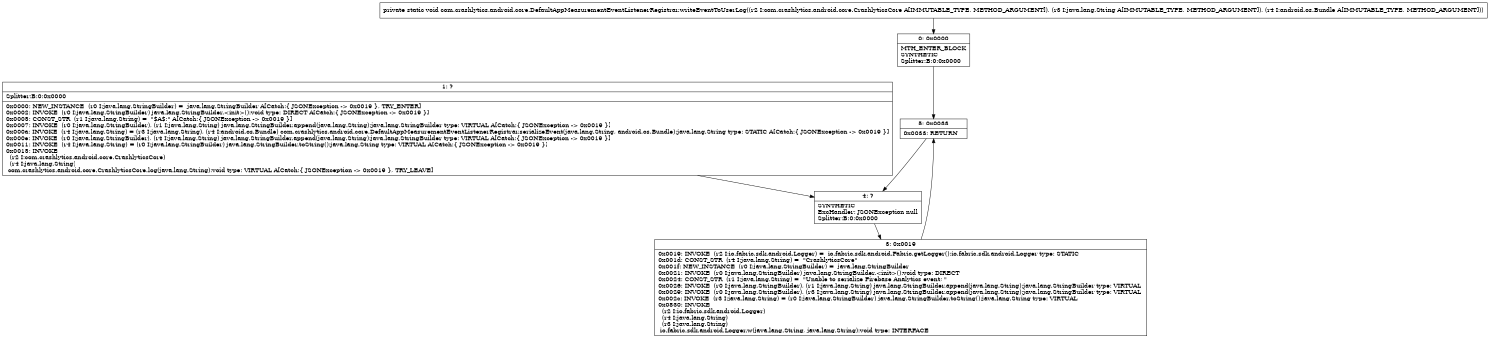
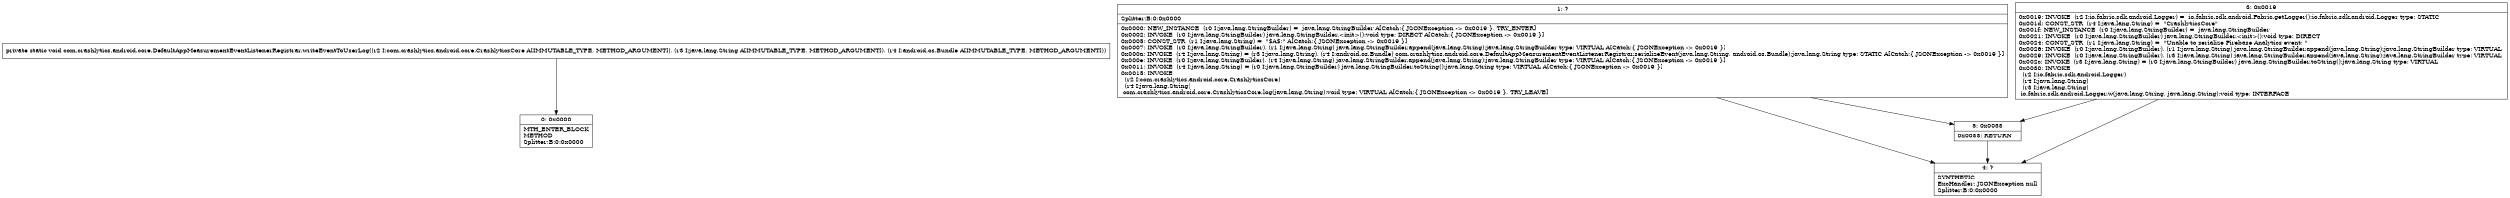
(920, 55) -> (538, 136)
(934, 91) -> (1880, 111)
(877, 230) -> (2092, 130)
(686, 305) -> (2047, 68)
